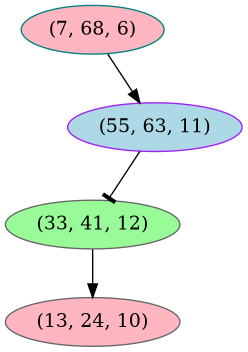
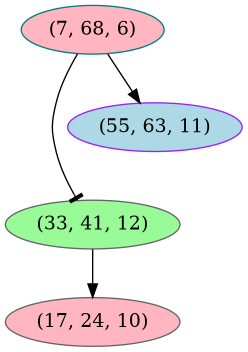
(126, 173) -> (53, 124)
(93, 322) -> (93, 322)
